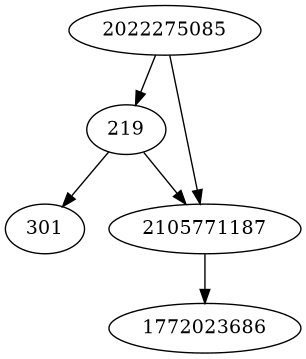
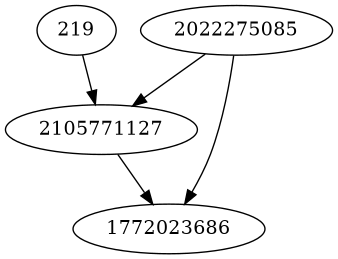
(148, 74) -> (220, 126)
(45, 229) -> none
(205, 229) -> (101, 130)
